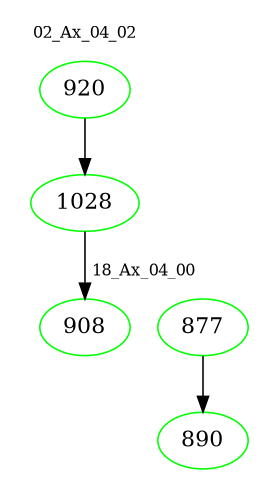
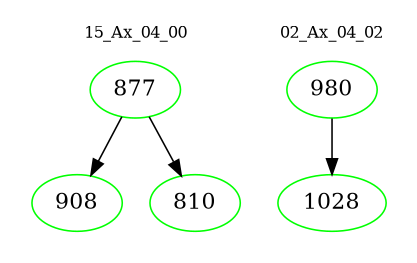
(85, 90) -> (332, 90)
(85, 266) -> (110, 139)
(144, 271) -> (136, 34)
(203, 441) -> (195, 203)
